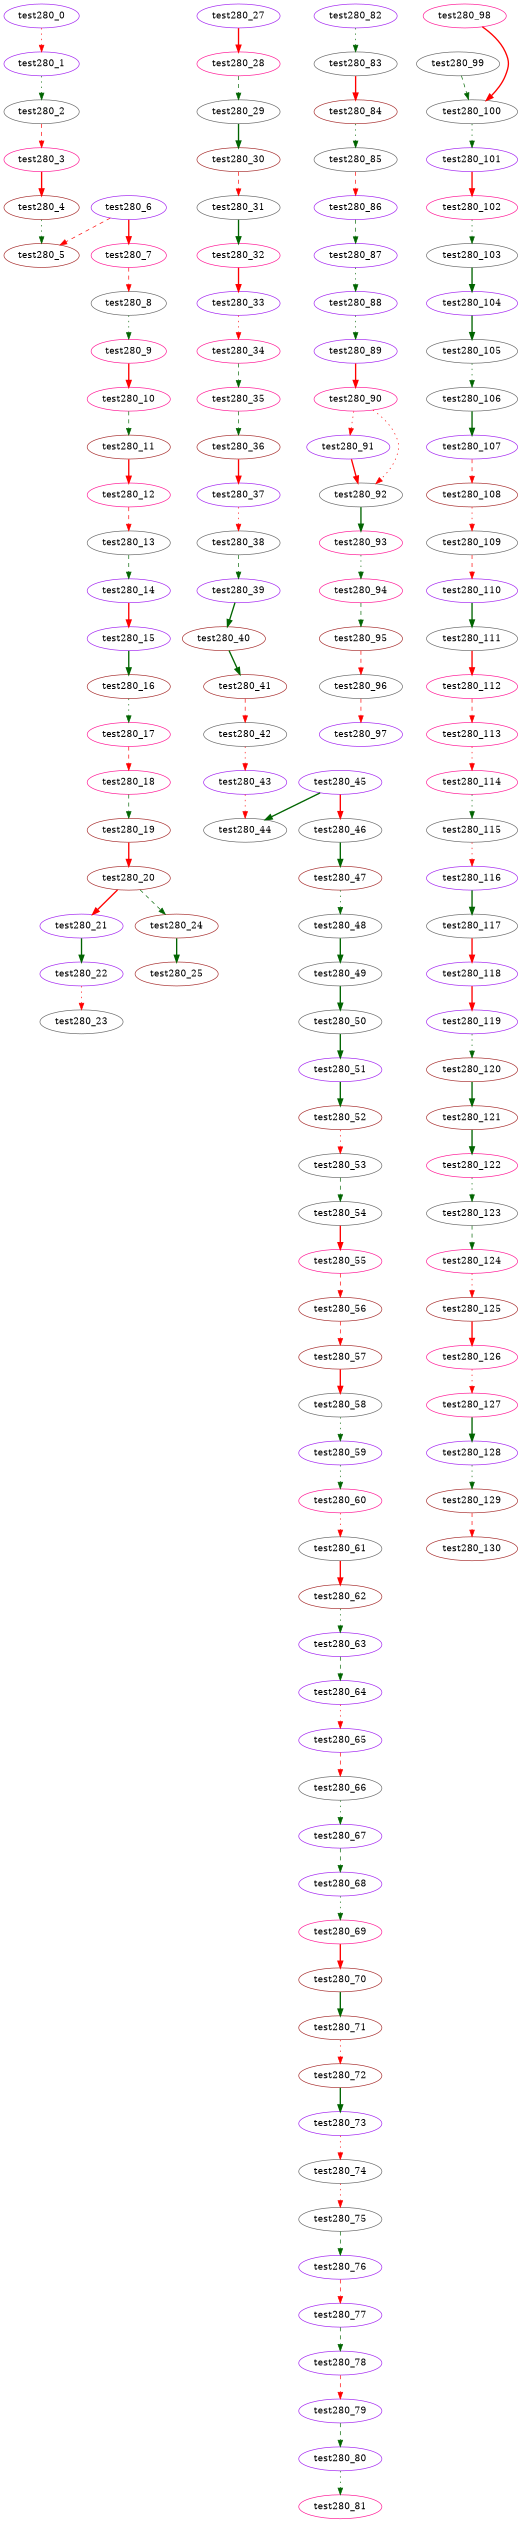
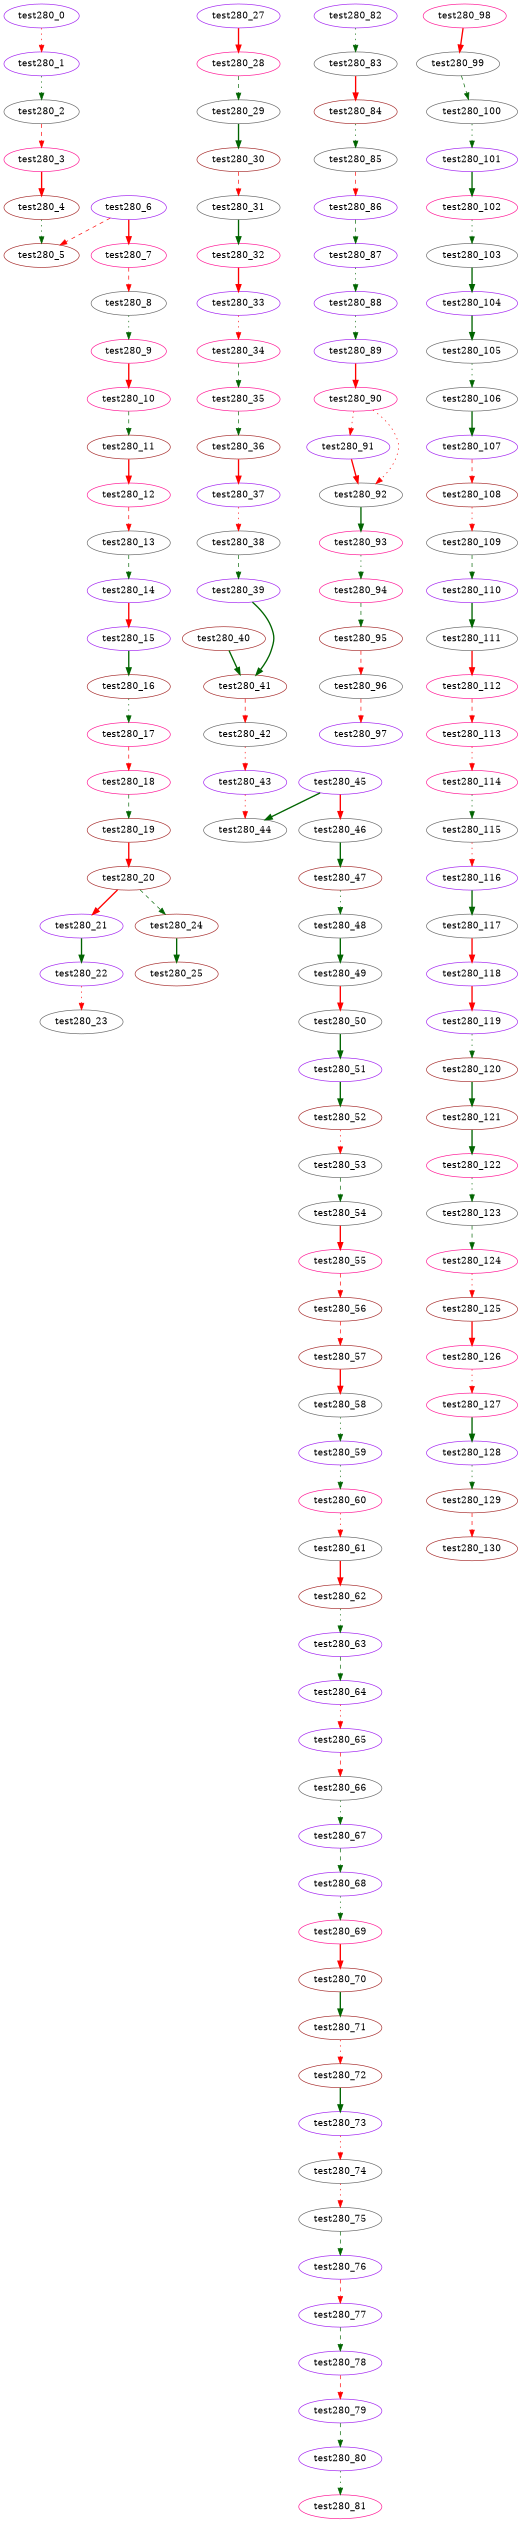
(508, 59) -> (462, 37)
(472, 180) -> (472, 180)
(472, 564) -> (472, 564)
(232, 611) -> (273, 634)
(340, 995) -> (340, 995)
